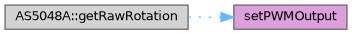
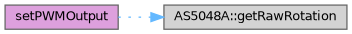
(205, 17) -> (135, 17)
